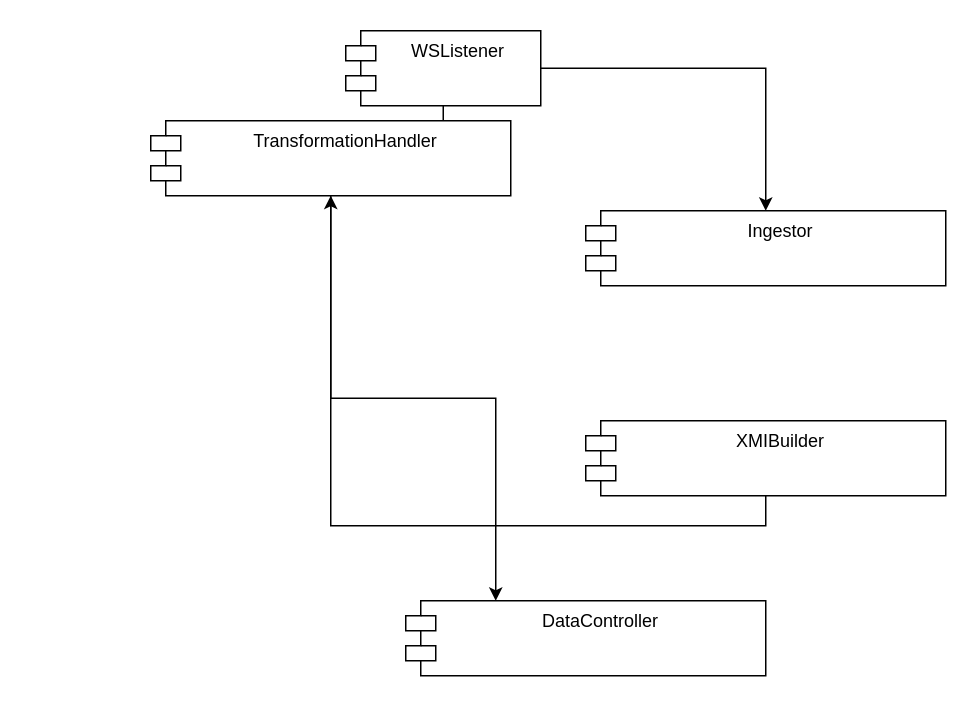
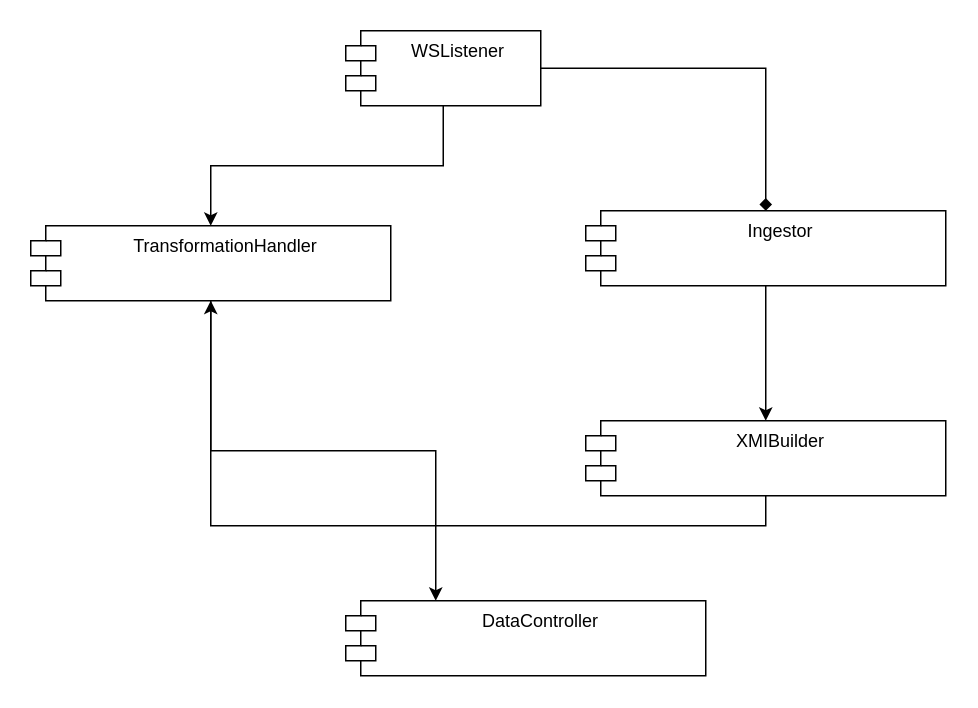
(331, 158) -> (211, 263)
(766, 199) -> (766, 198)
none -> (766, 348)
(586, 638) -> (526, 638)
